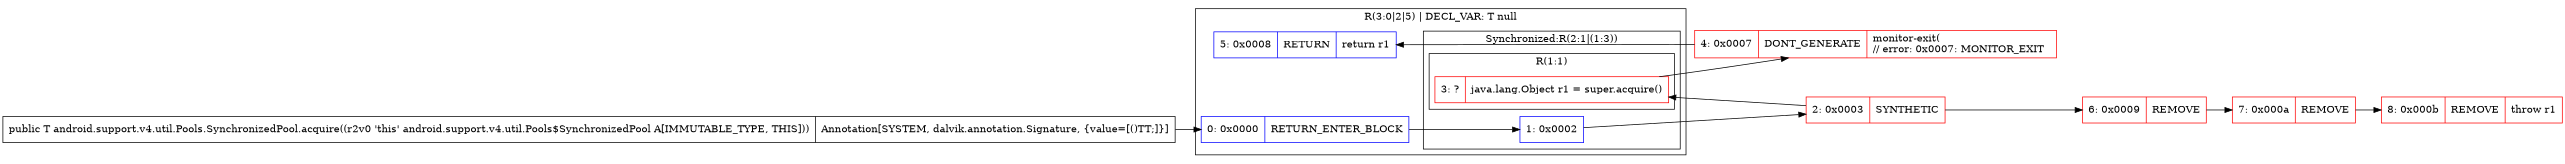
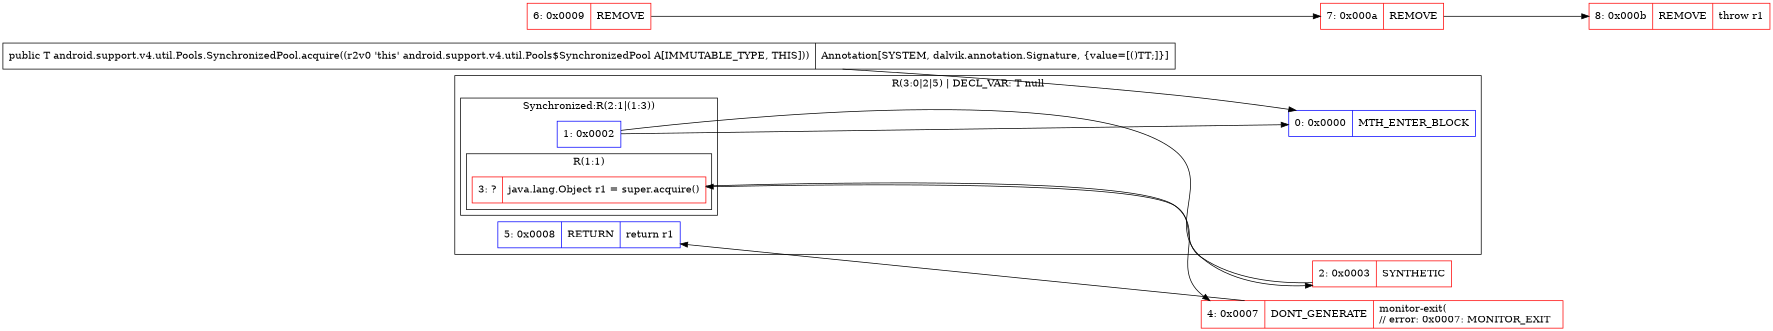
(2010, 110) -> none
(1337, 129) -> (1414, 123)
(1461, 130) -> (951, 129)
